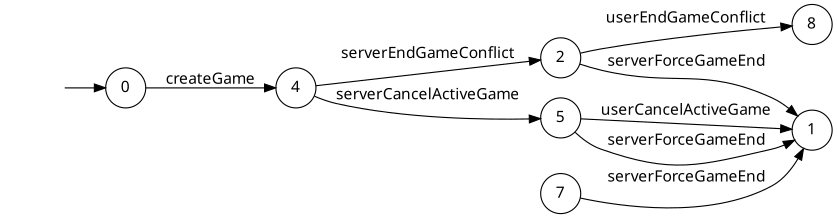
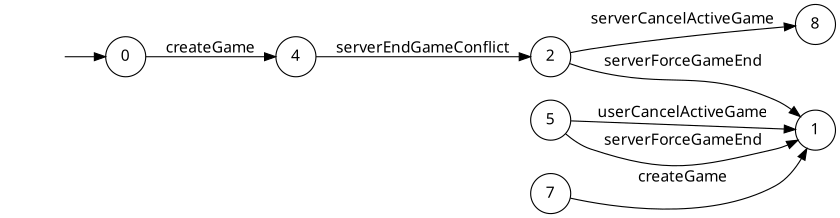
(686, 18) -> (683, 19)
(421, 116) -> none
(686, 177) -> (683, 177)
